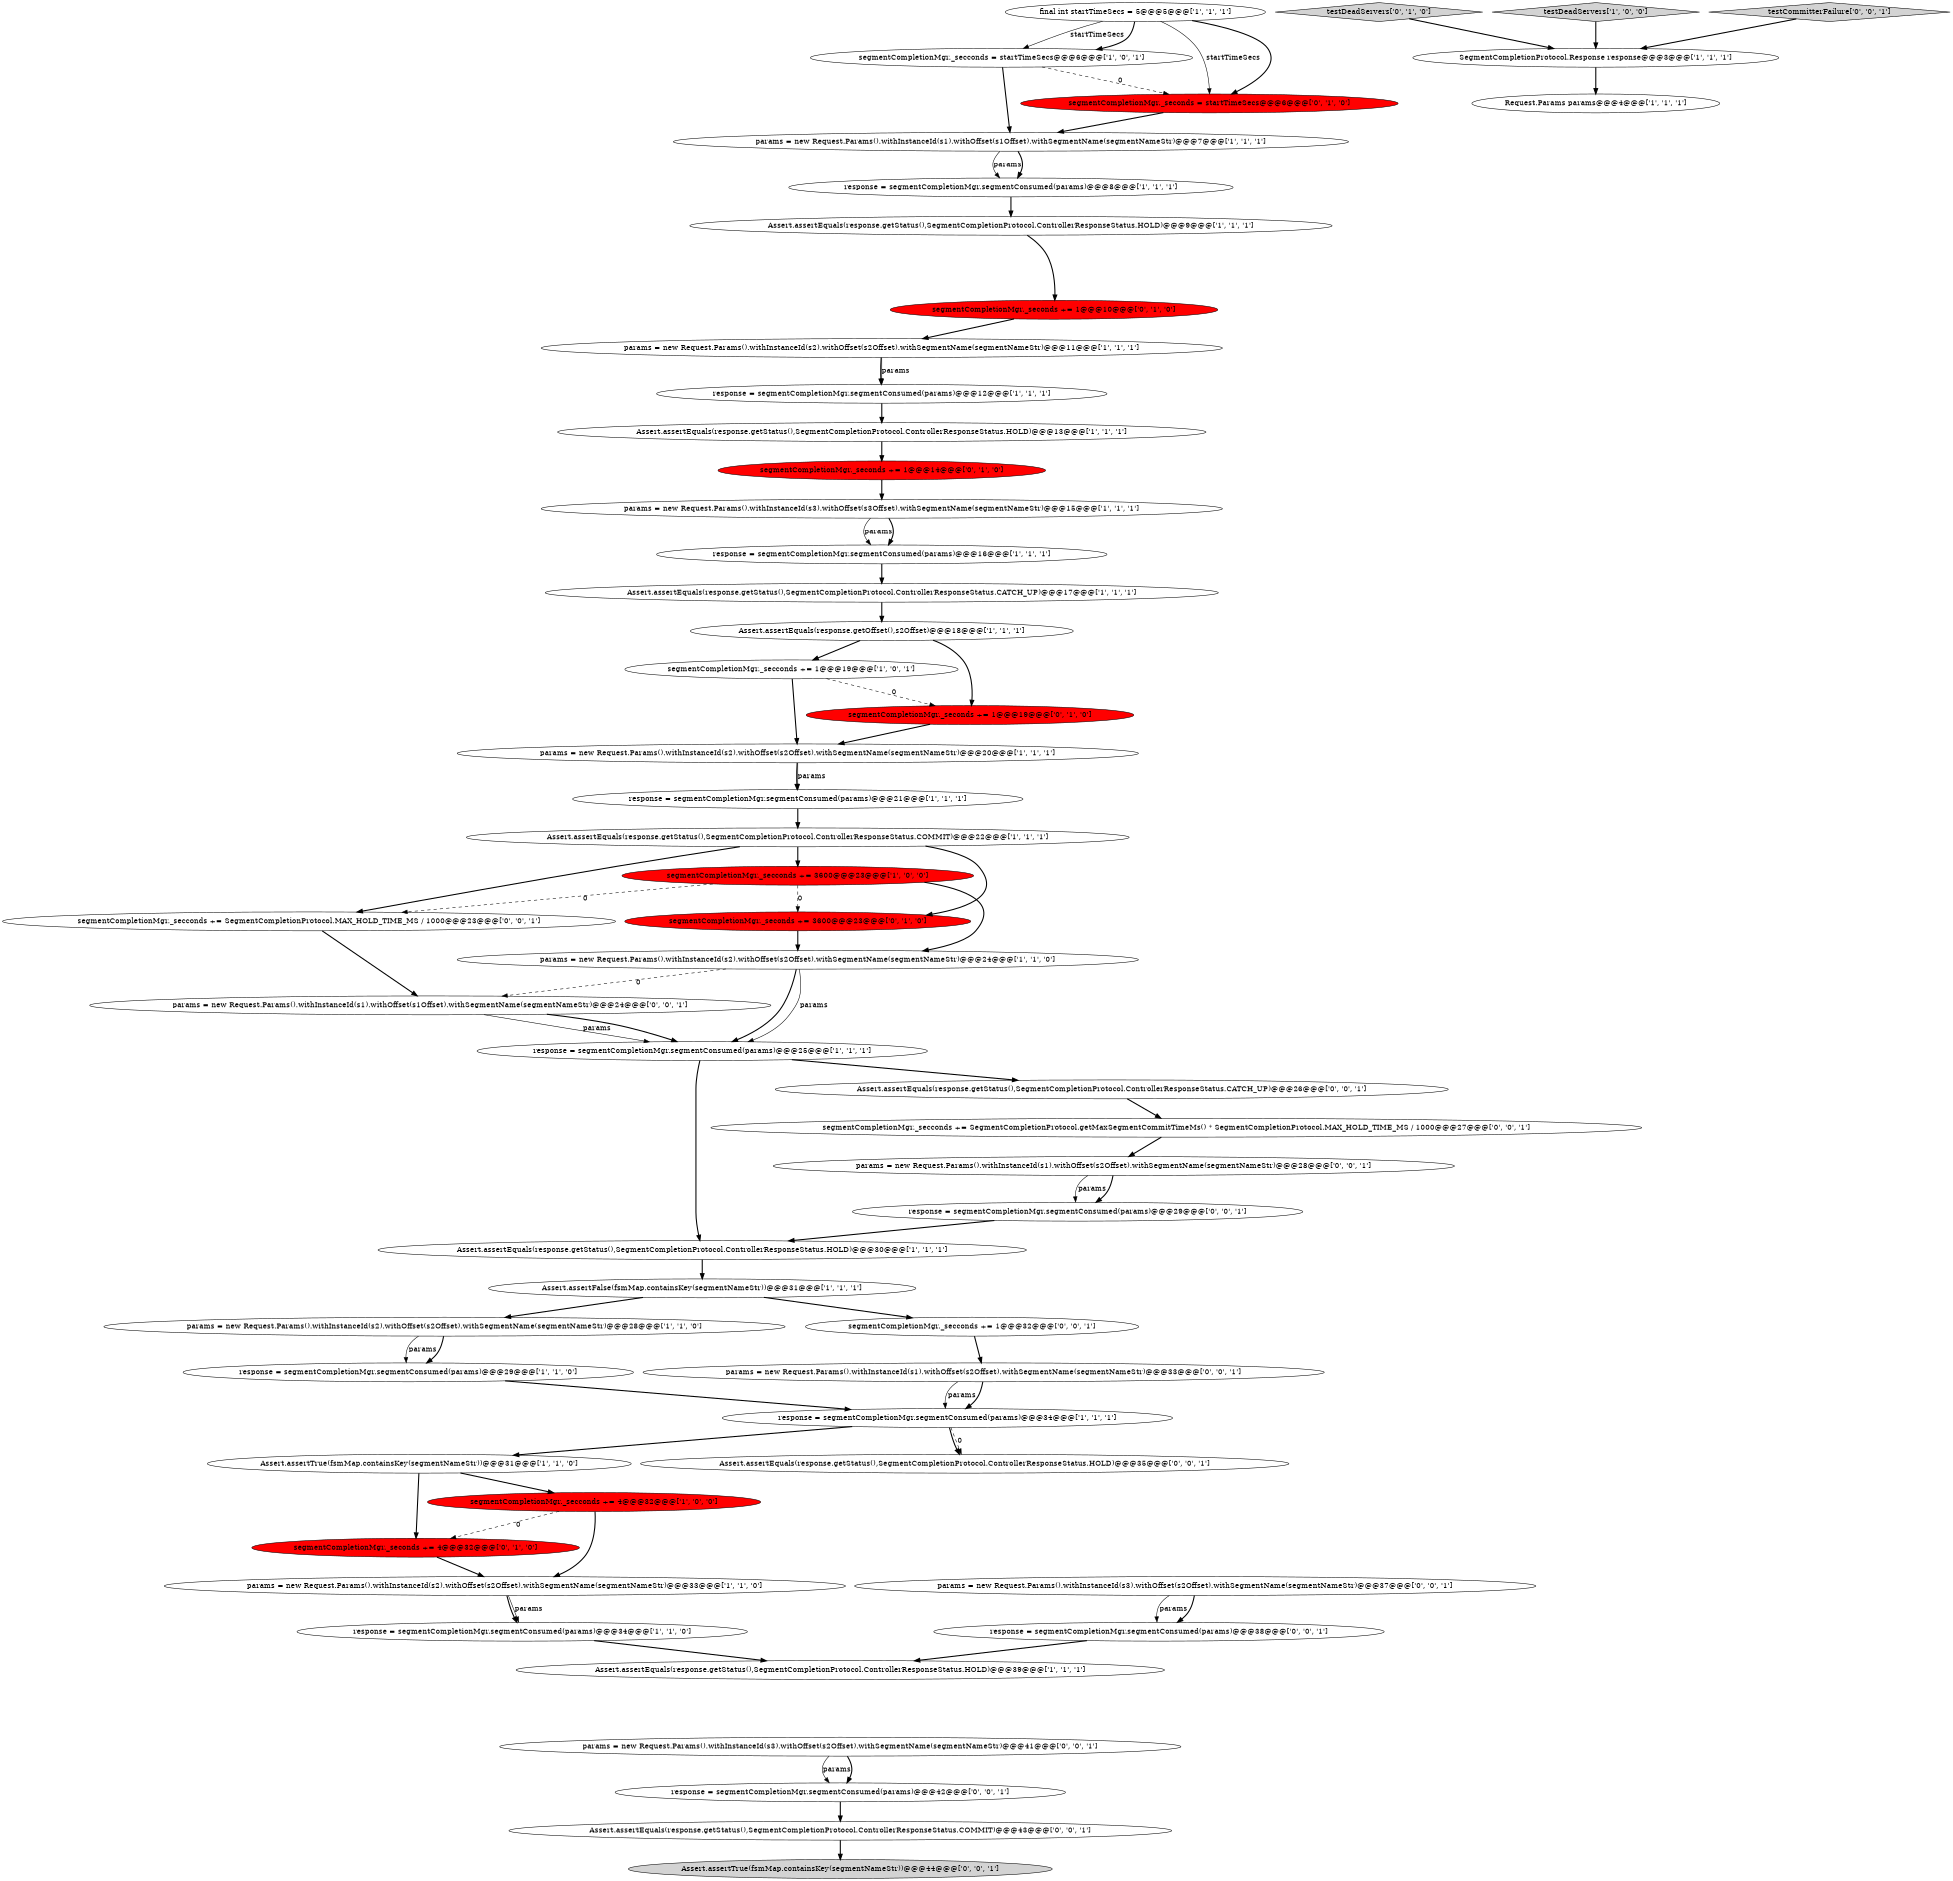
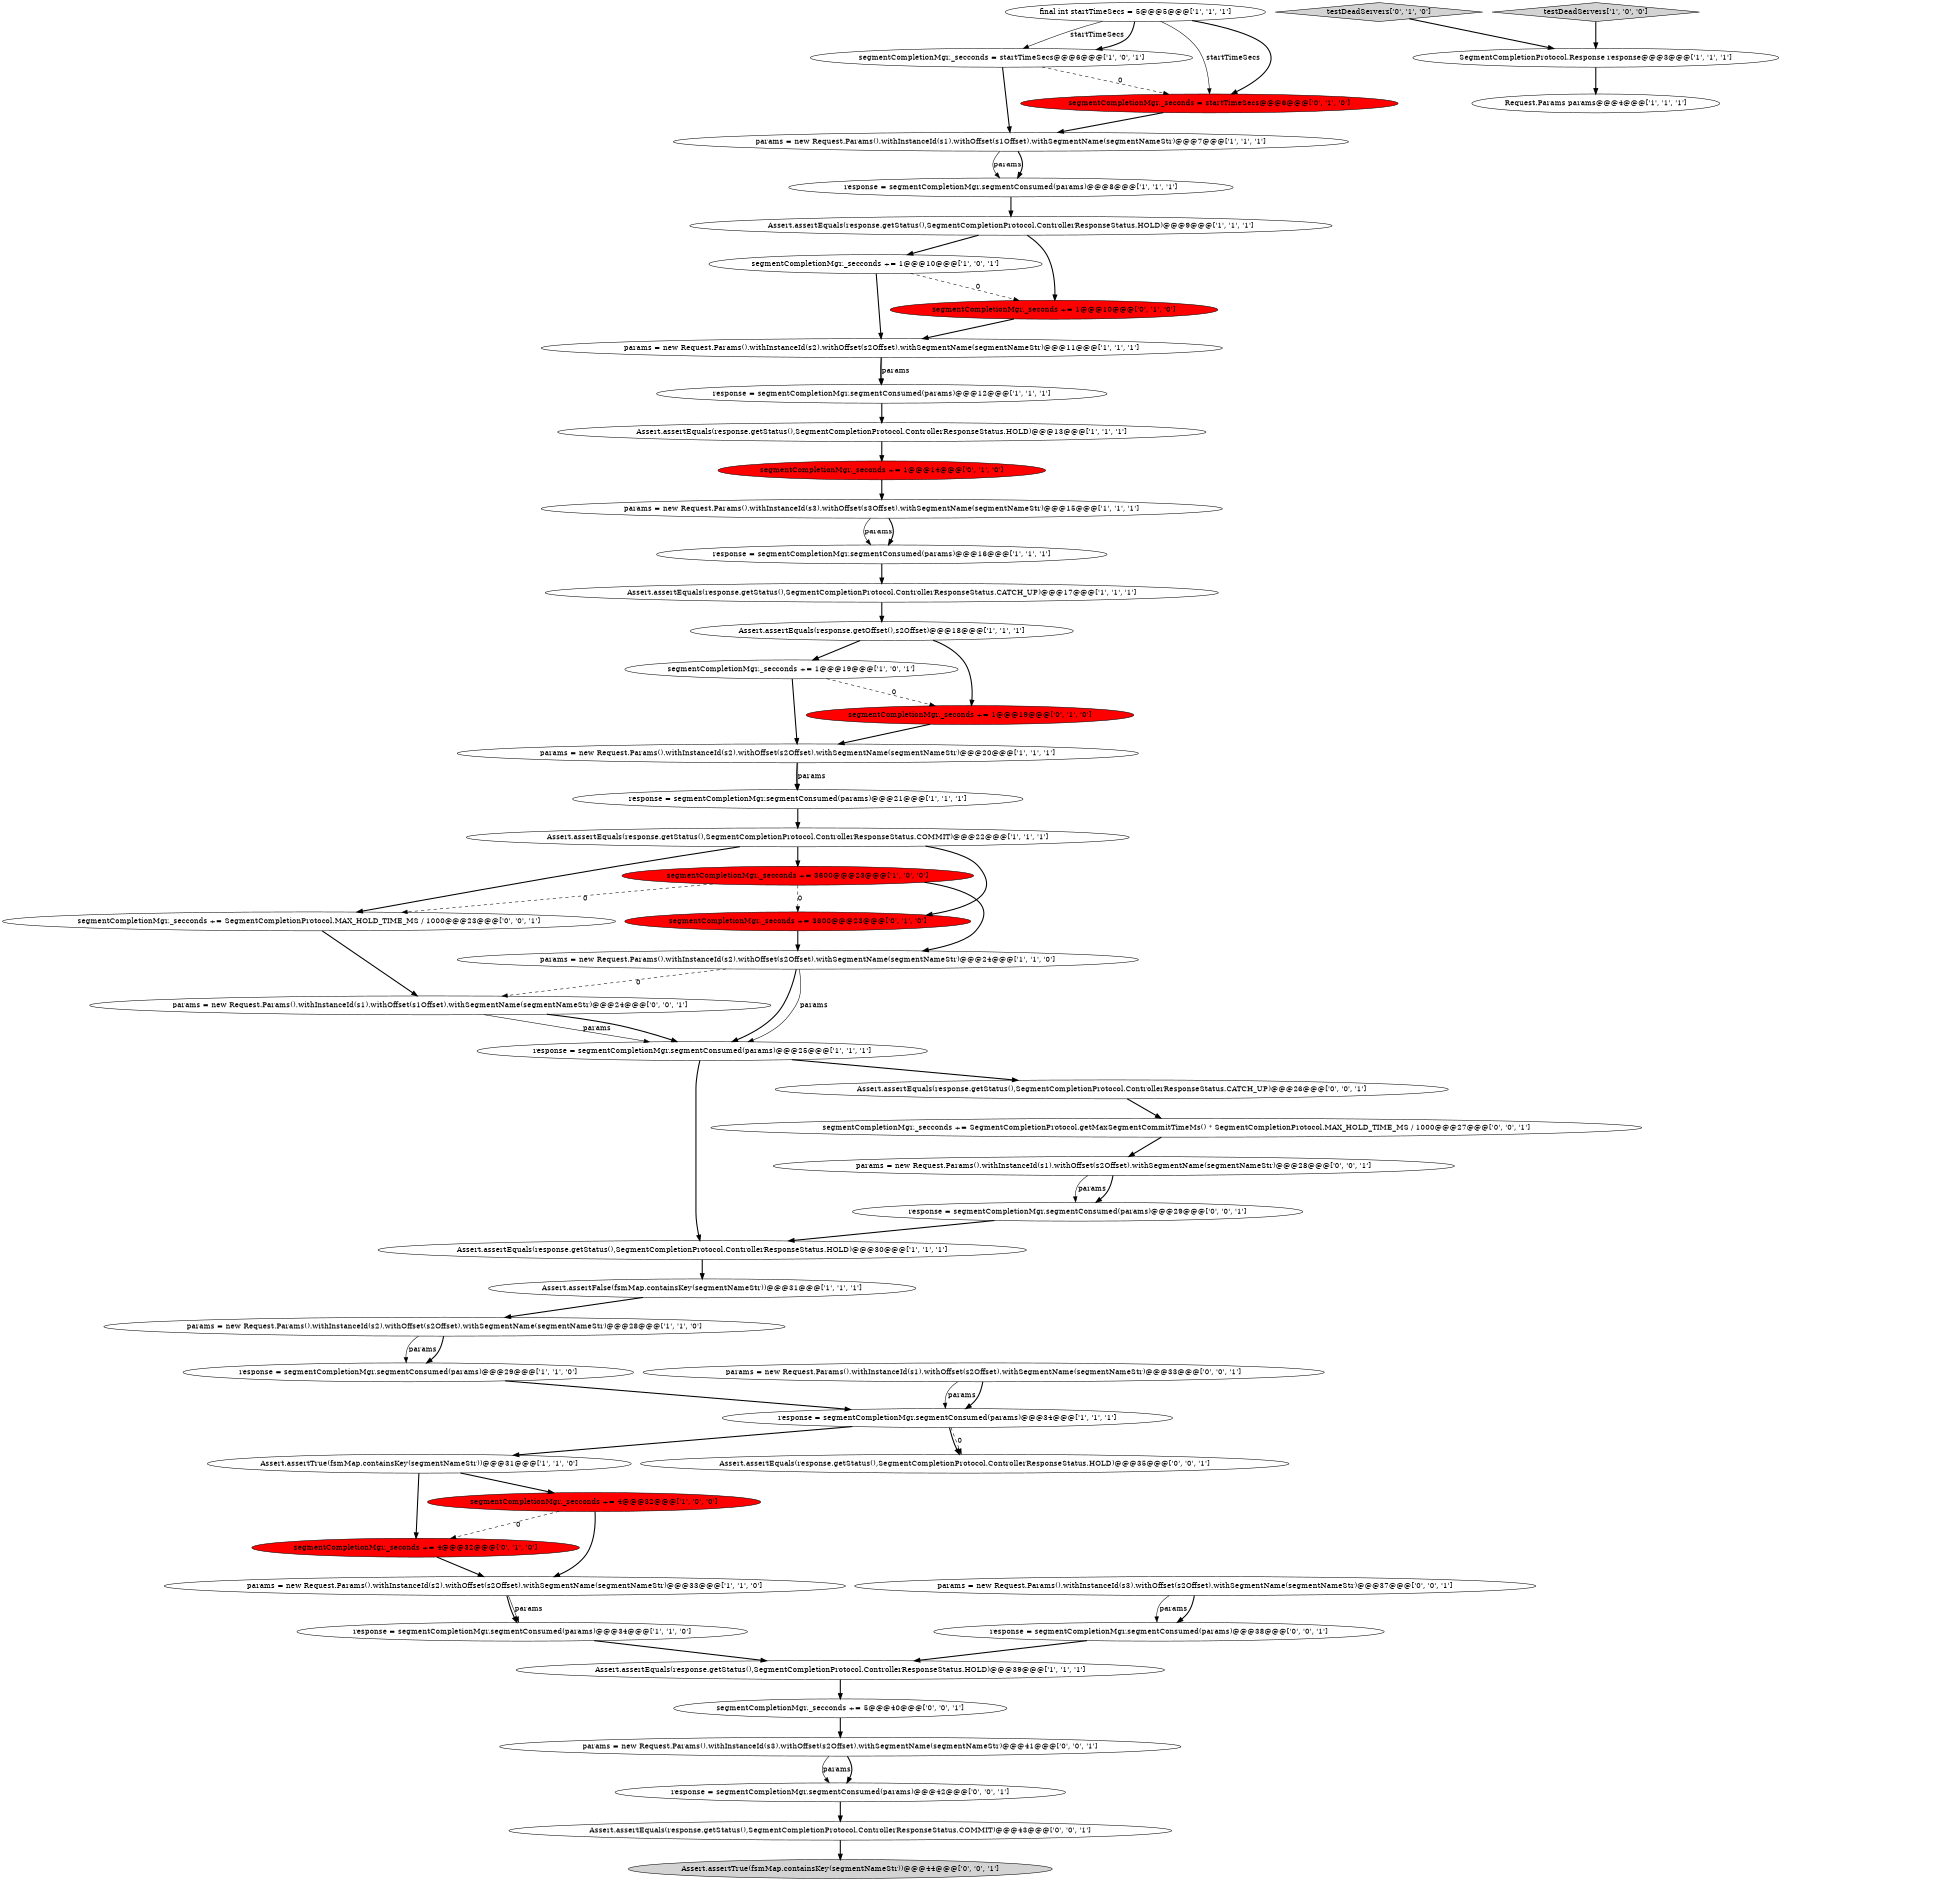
(1829, 12) -> none
none -> (875, 264)
(972, 1327) -> none
none -> (840, 1708)
